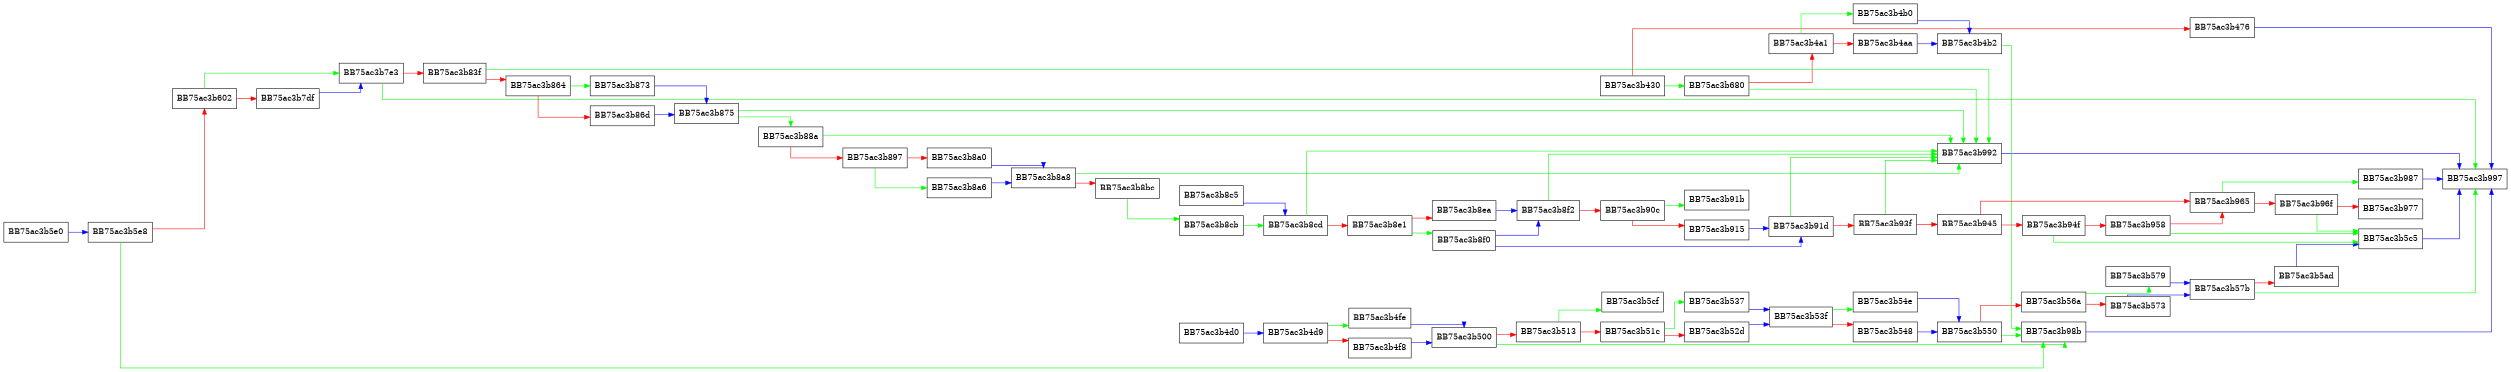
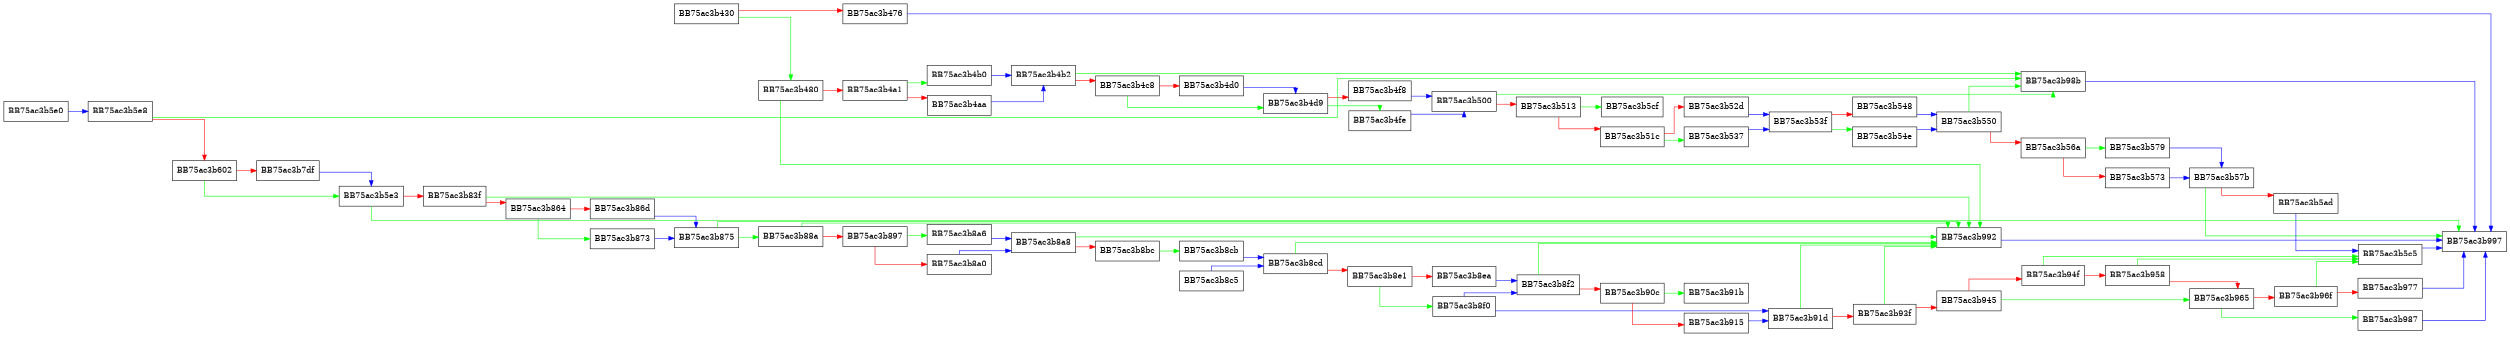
(371, 73) -> (371, 196)
none -> (1127, 86)
(1717, 86) -> (791, 90)
(2076, 201) -> (2093, 300)
(1251, 226) -> (1251, 257)
none -> (2459, 288)
